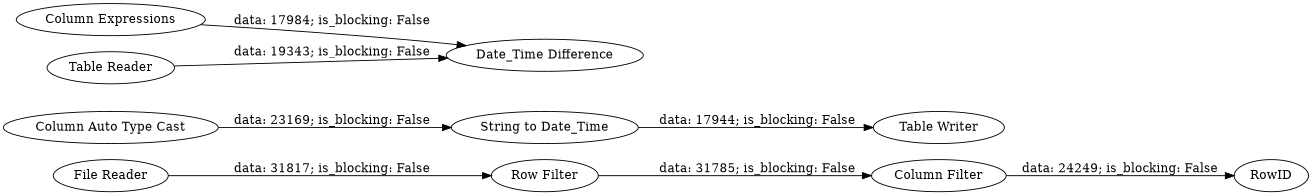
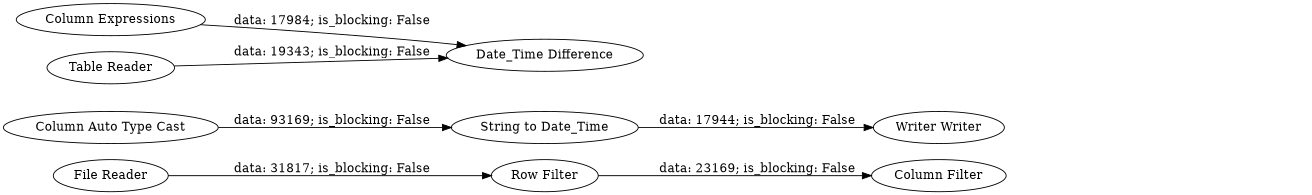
(332, 121) -> (332, 121)
(939, 128) -> (939, 128)
(757, 169) -> (757, 169)
(1271, 176) -> none
